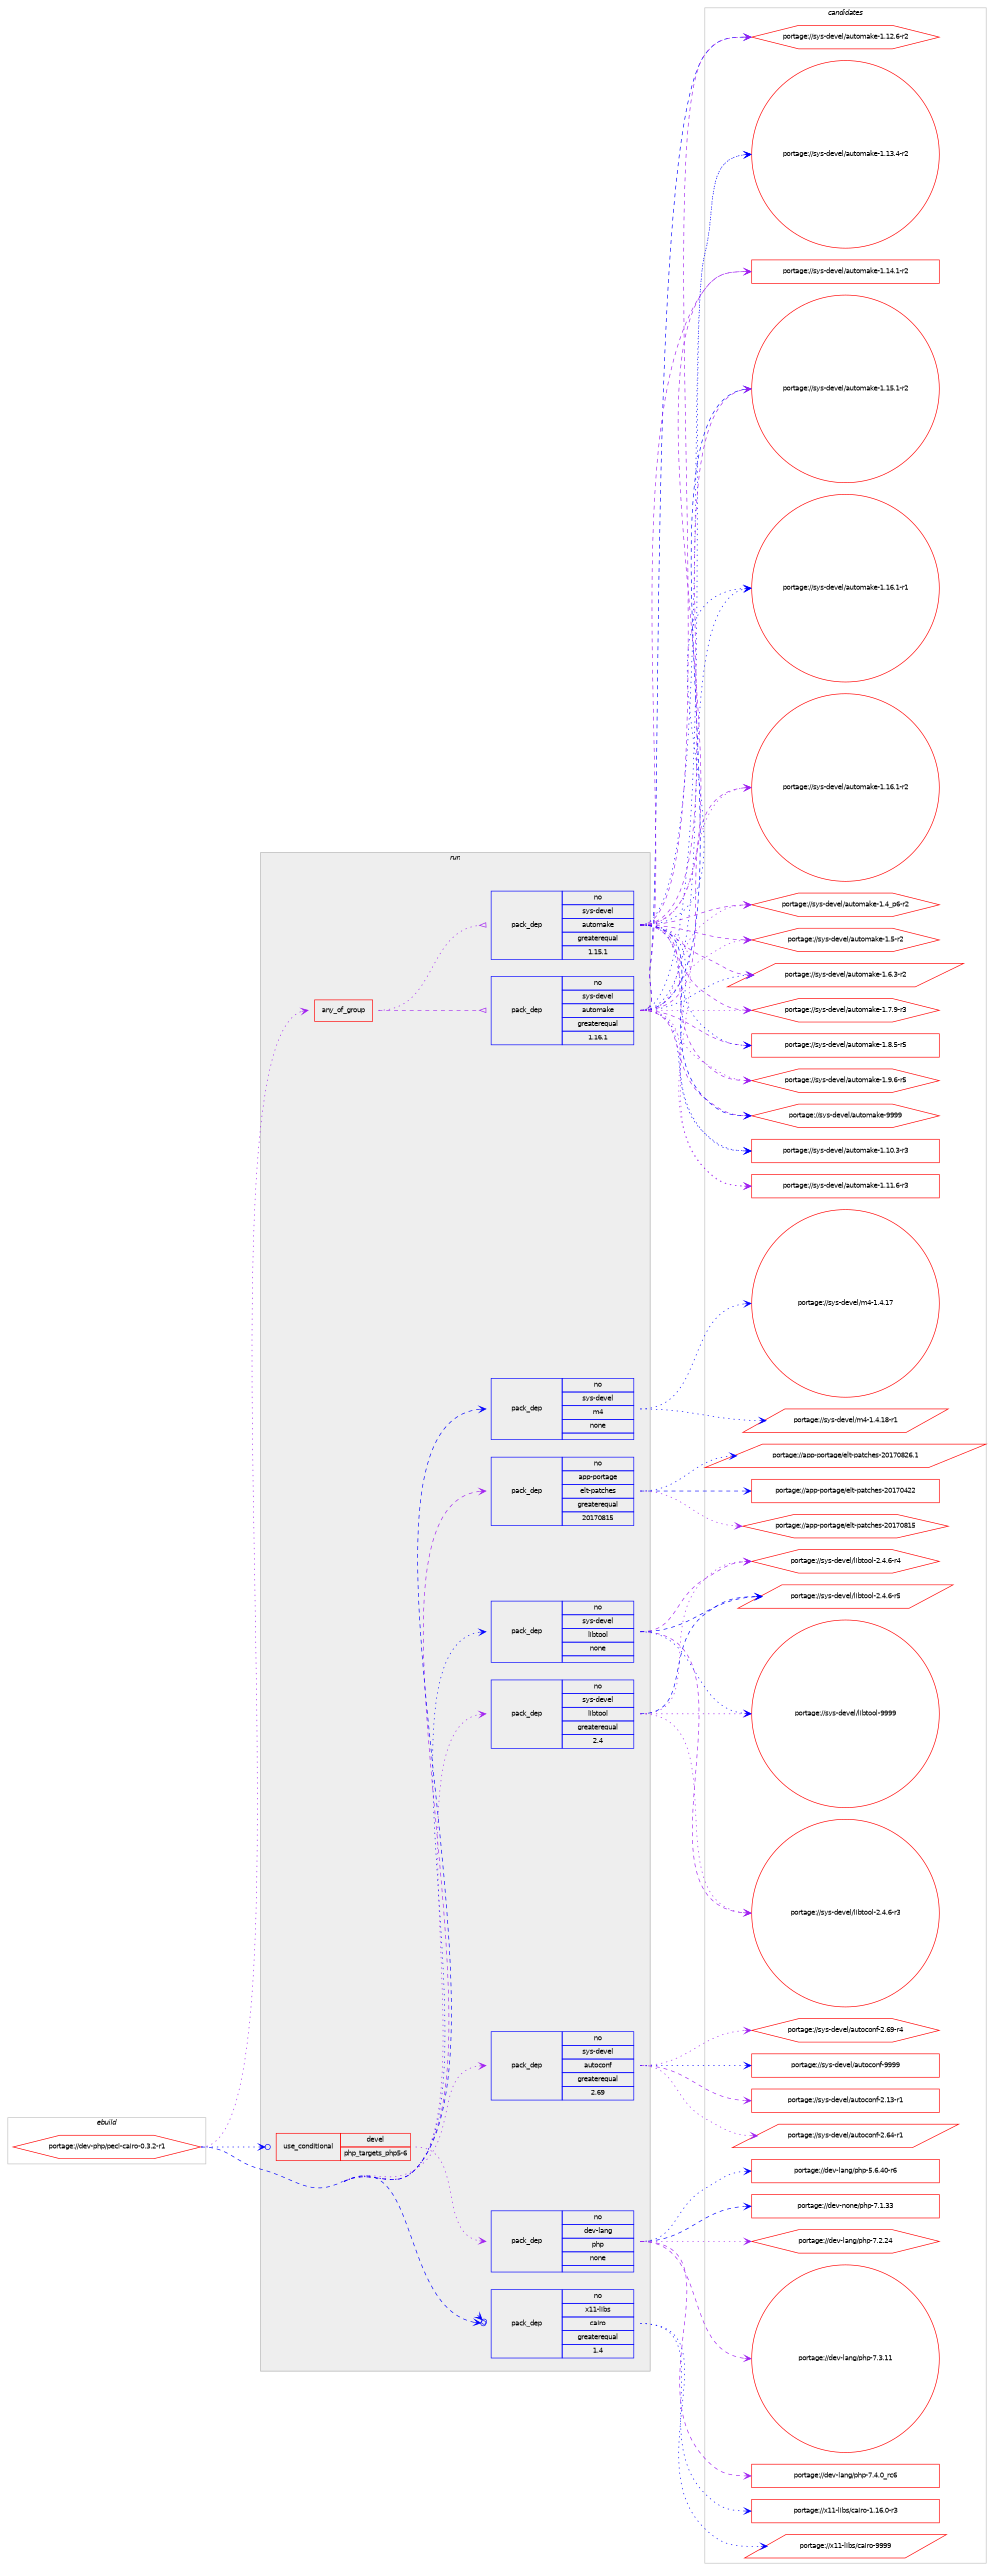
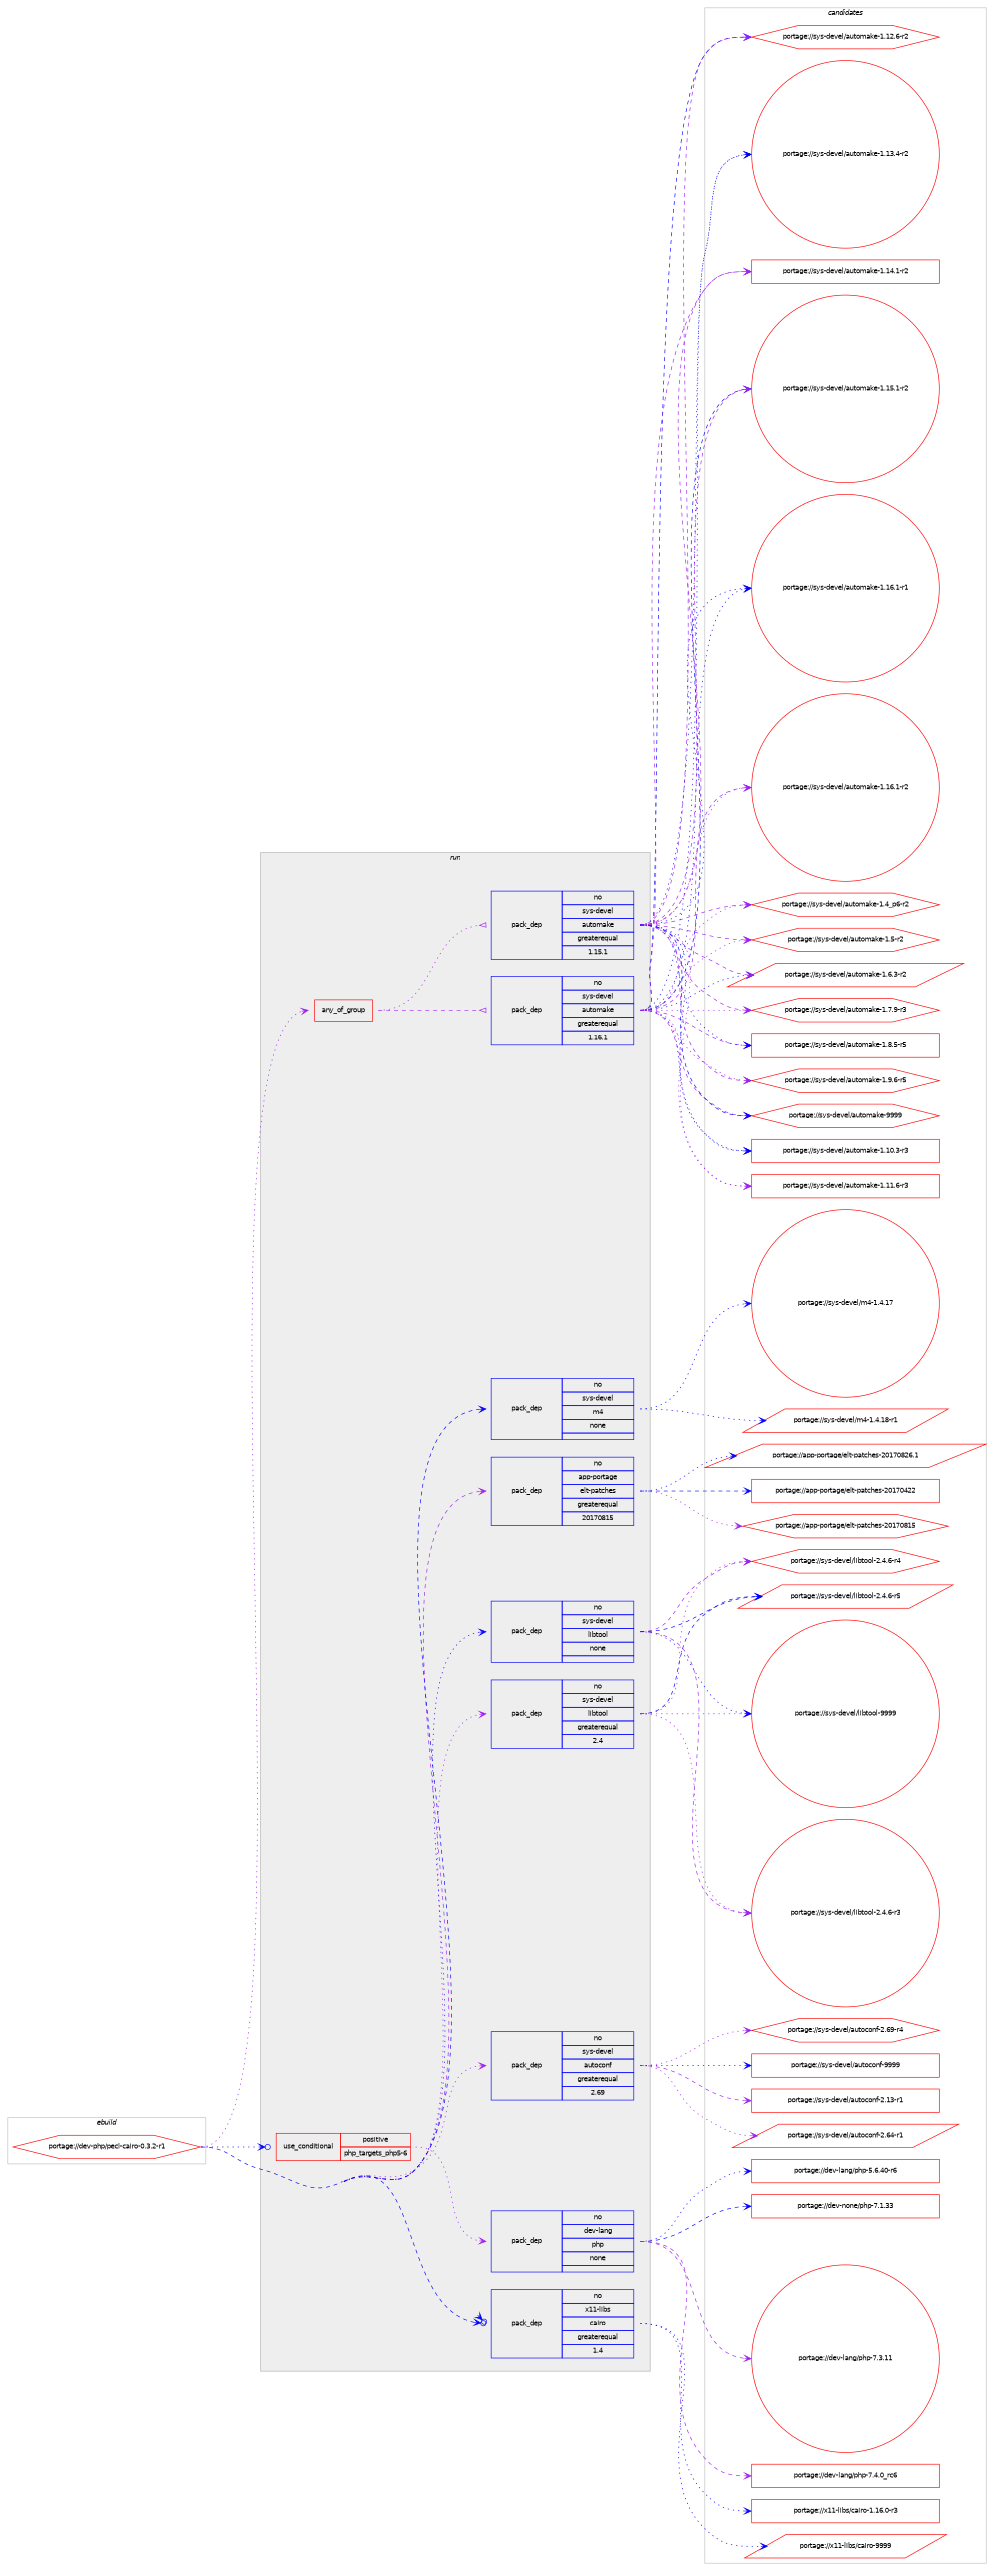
(376, 2140) -> (376, 2140)
(846, 2241) -> none
